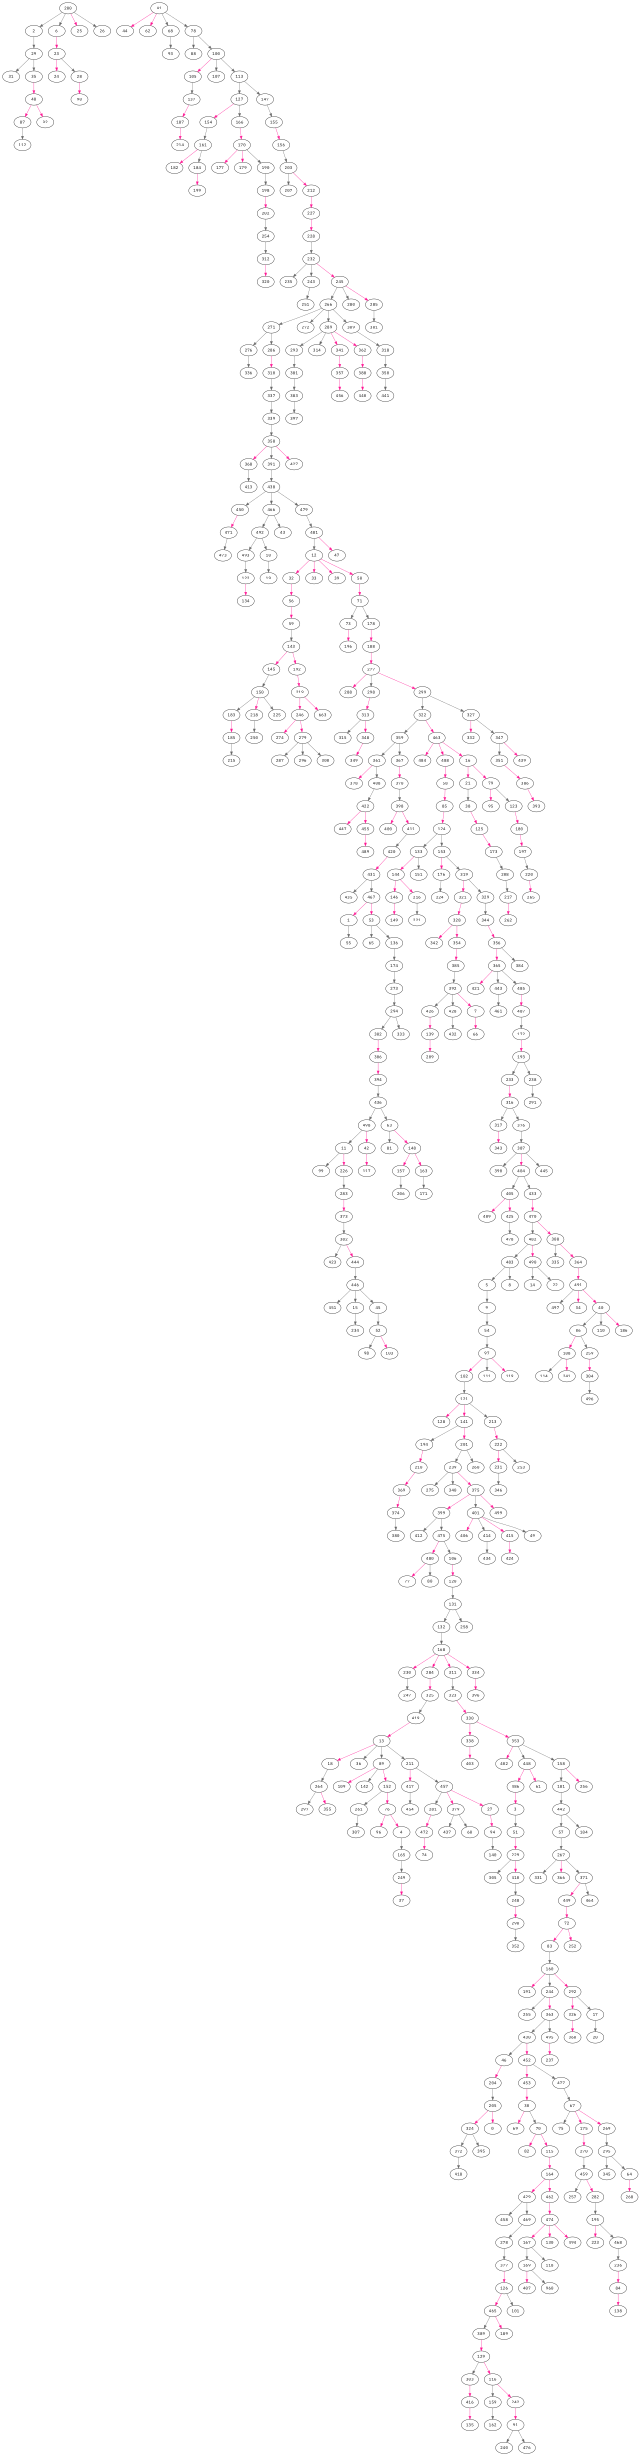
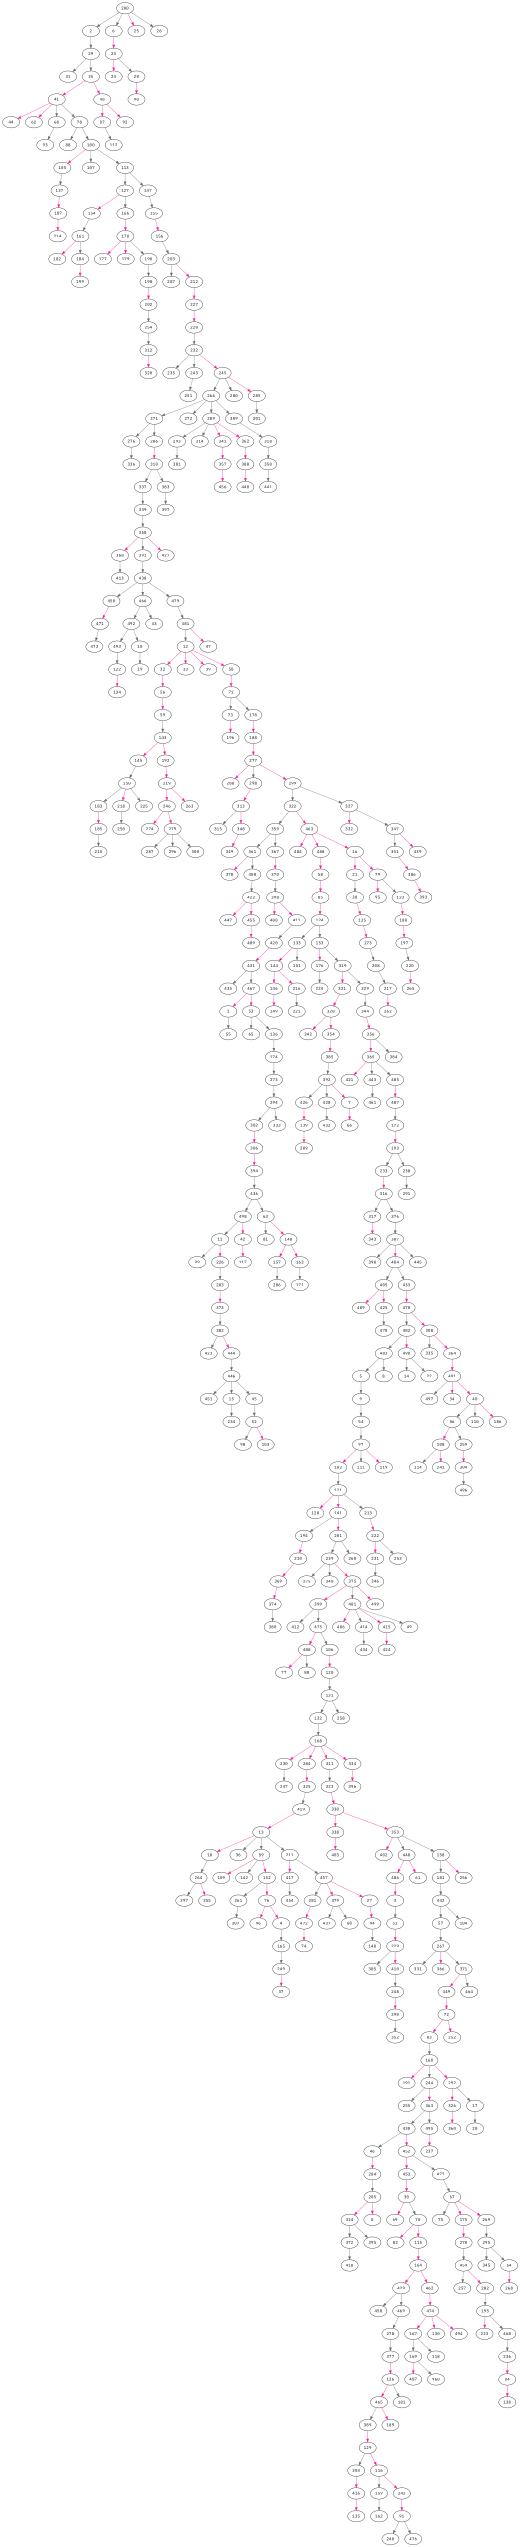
none -> (75, 87)
(294, 383) -> (159, 474)
(323, 715) -> (190, 806)
